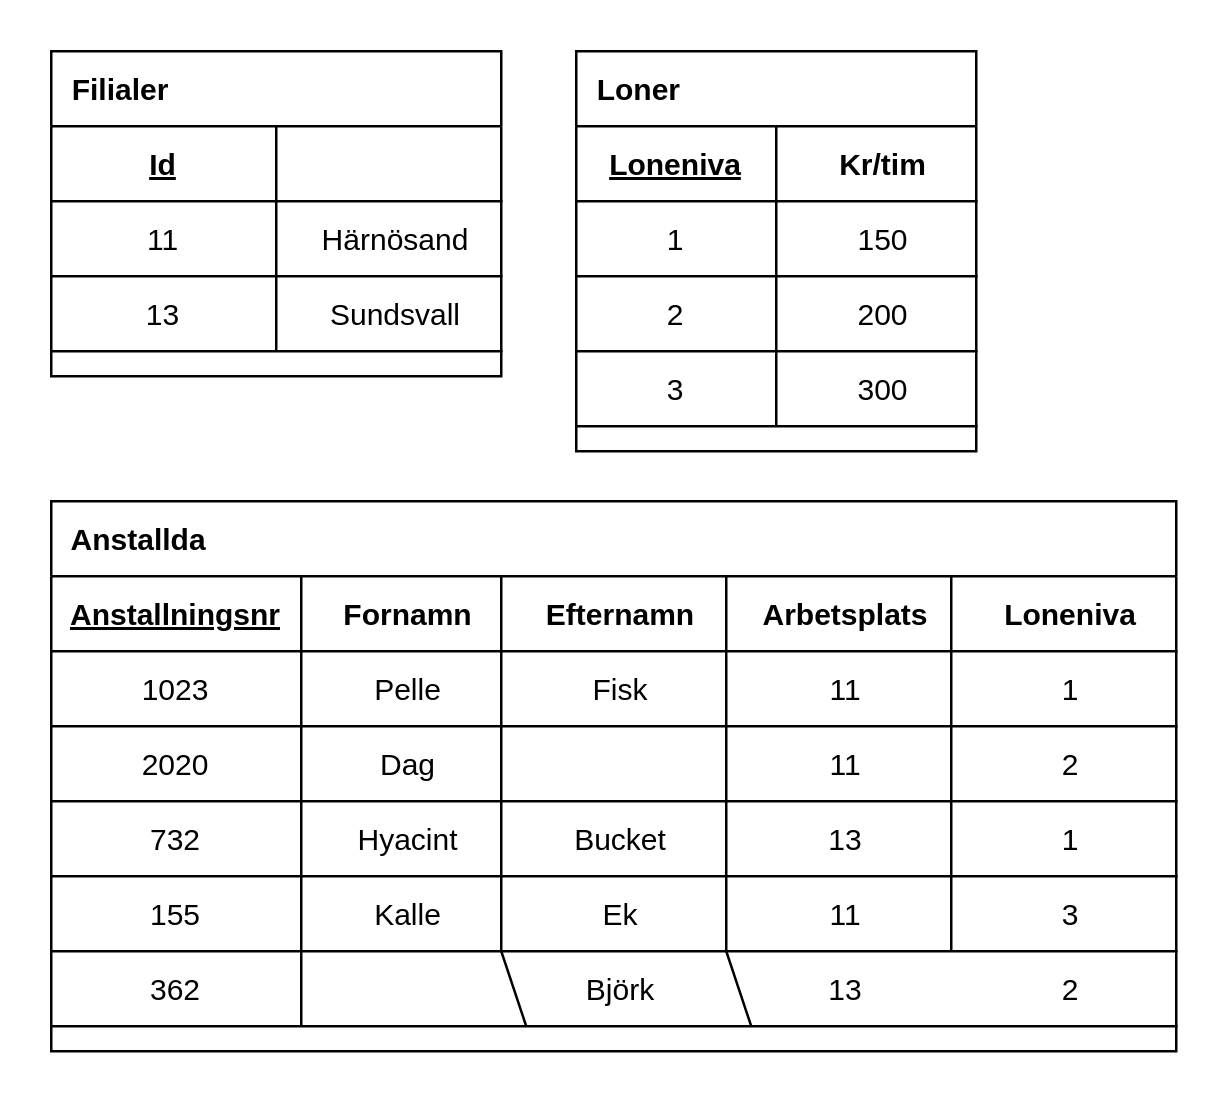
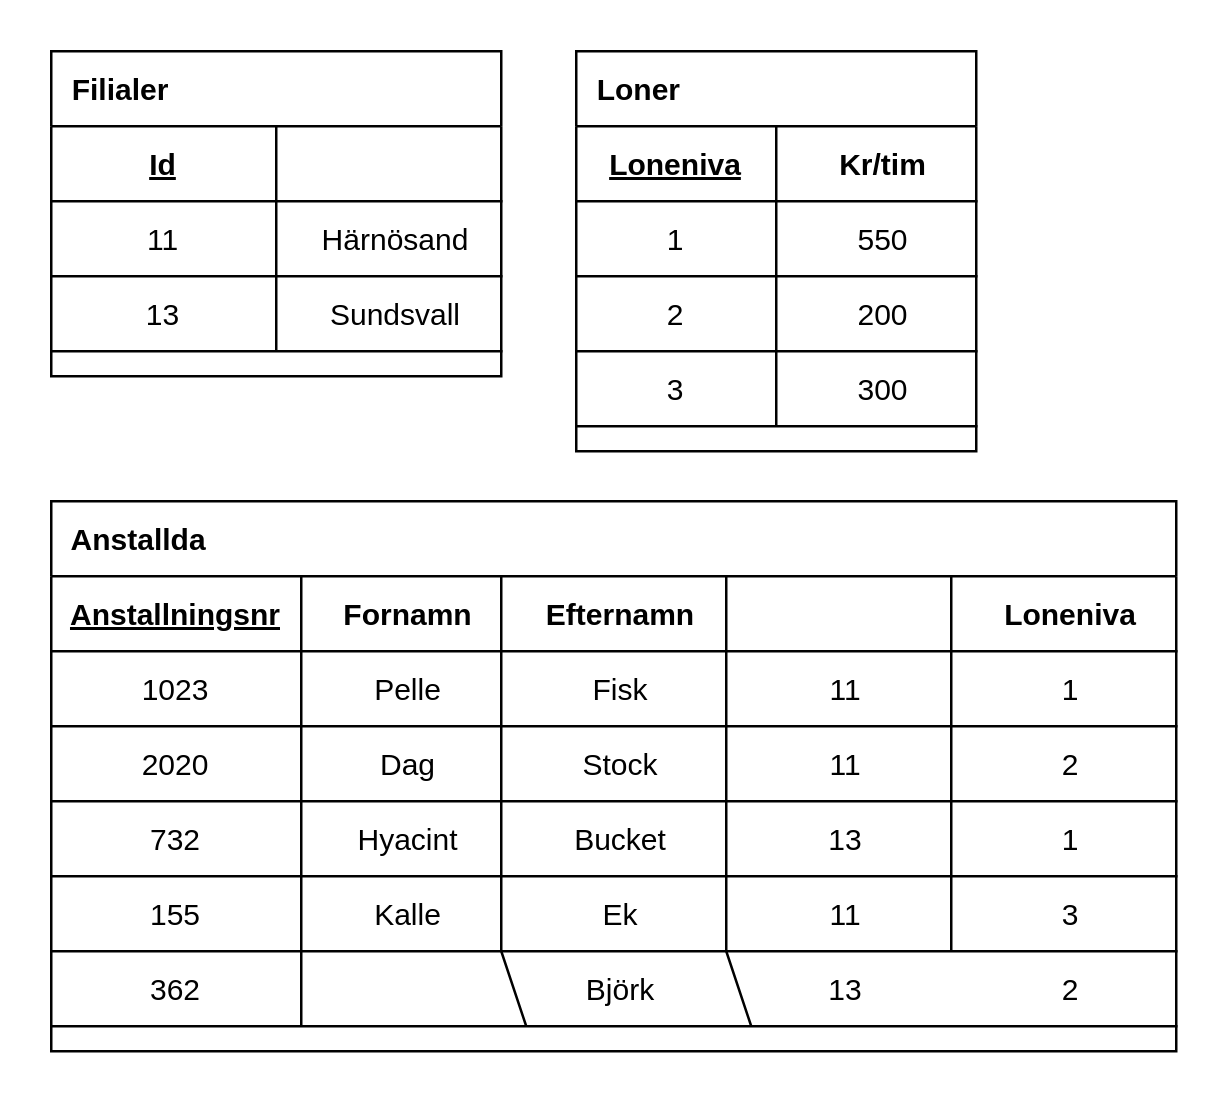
(883, 240) -> (883, 240)
(839, 614) -> none
none -> (614, 764)
